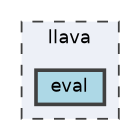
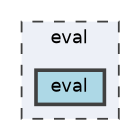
(70, 39) -> (70, 39)
